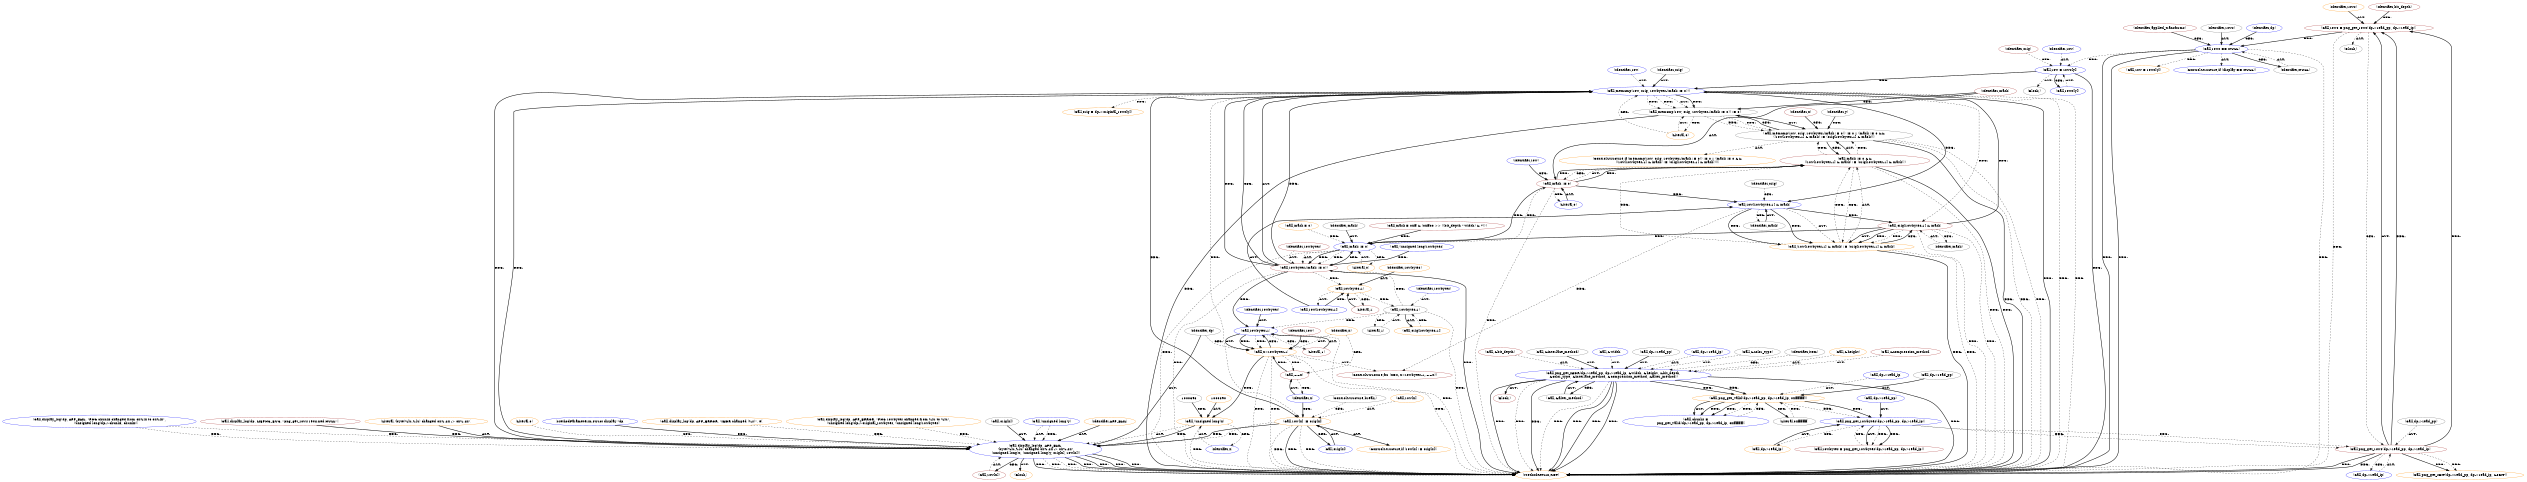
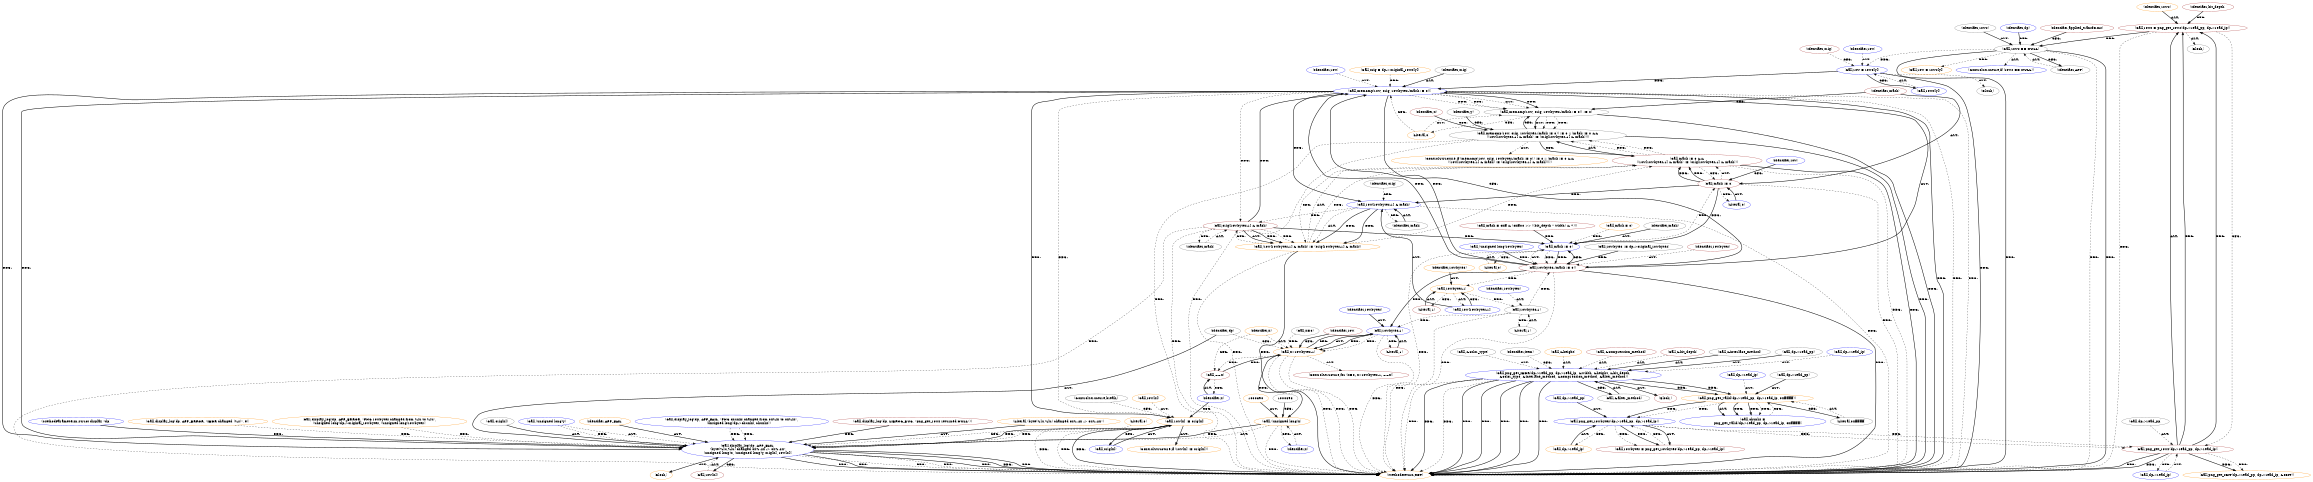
(2221, 49) -> (2021, 49)
(2221, 70) -> (2001, 70)
(2295, 70) -> (2070, 70)
(1352, 92) -> (1390, 79)
(1838, 215) -> (1309, 214)
(1897, 240) -> (1246, 241)
none -> (1634, 247)
(1575, 286) -> (1889, 375)
none -> (1305, 331)
(1422, 331) -> none
(1610, 352) -> none
(1796, 409) -> (1834, 409)
